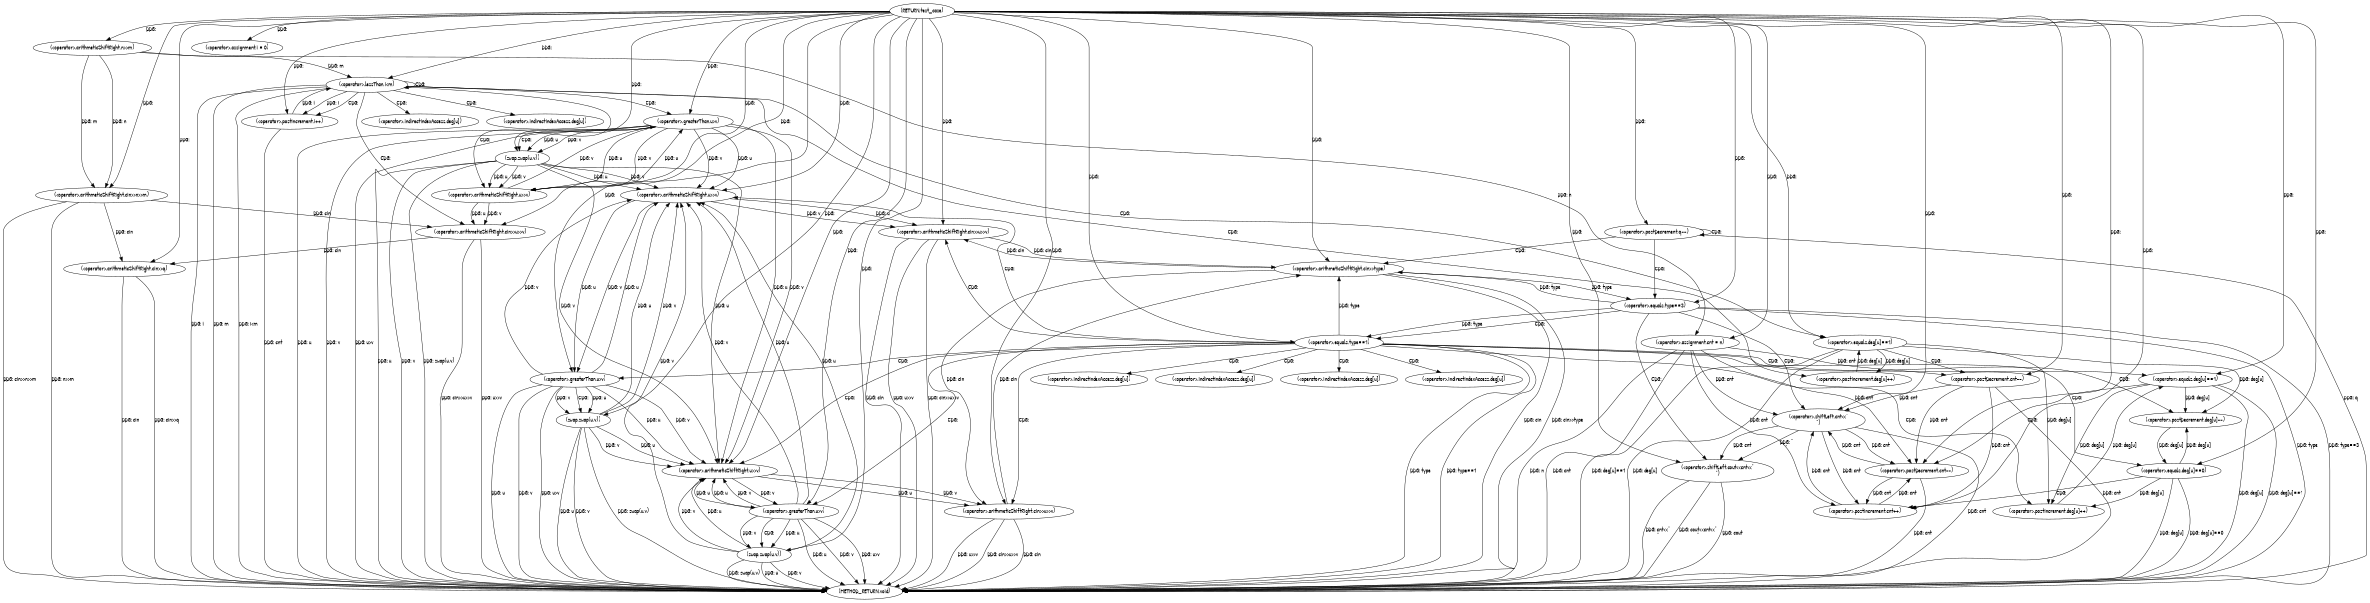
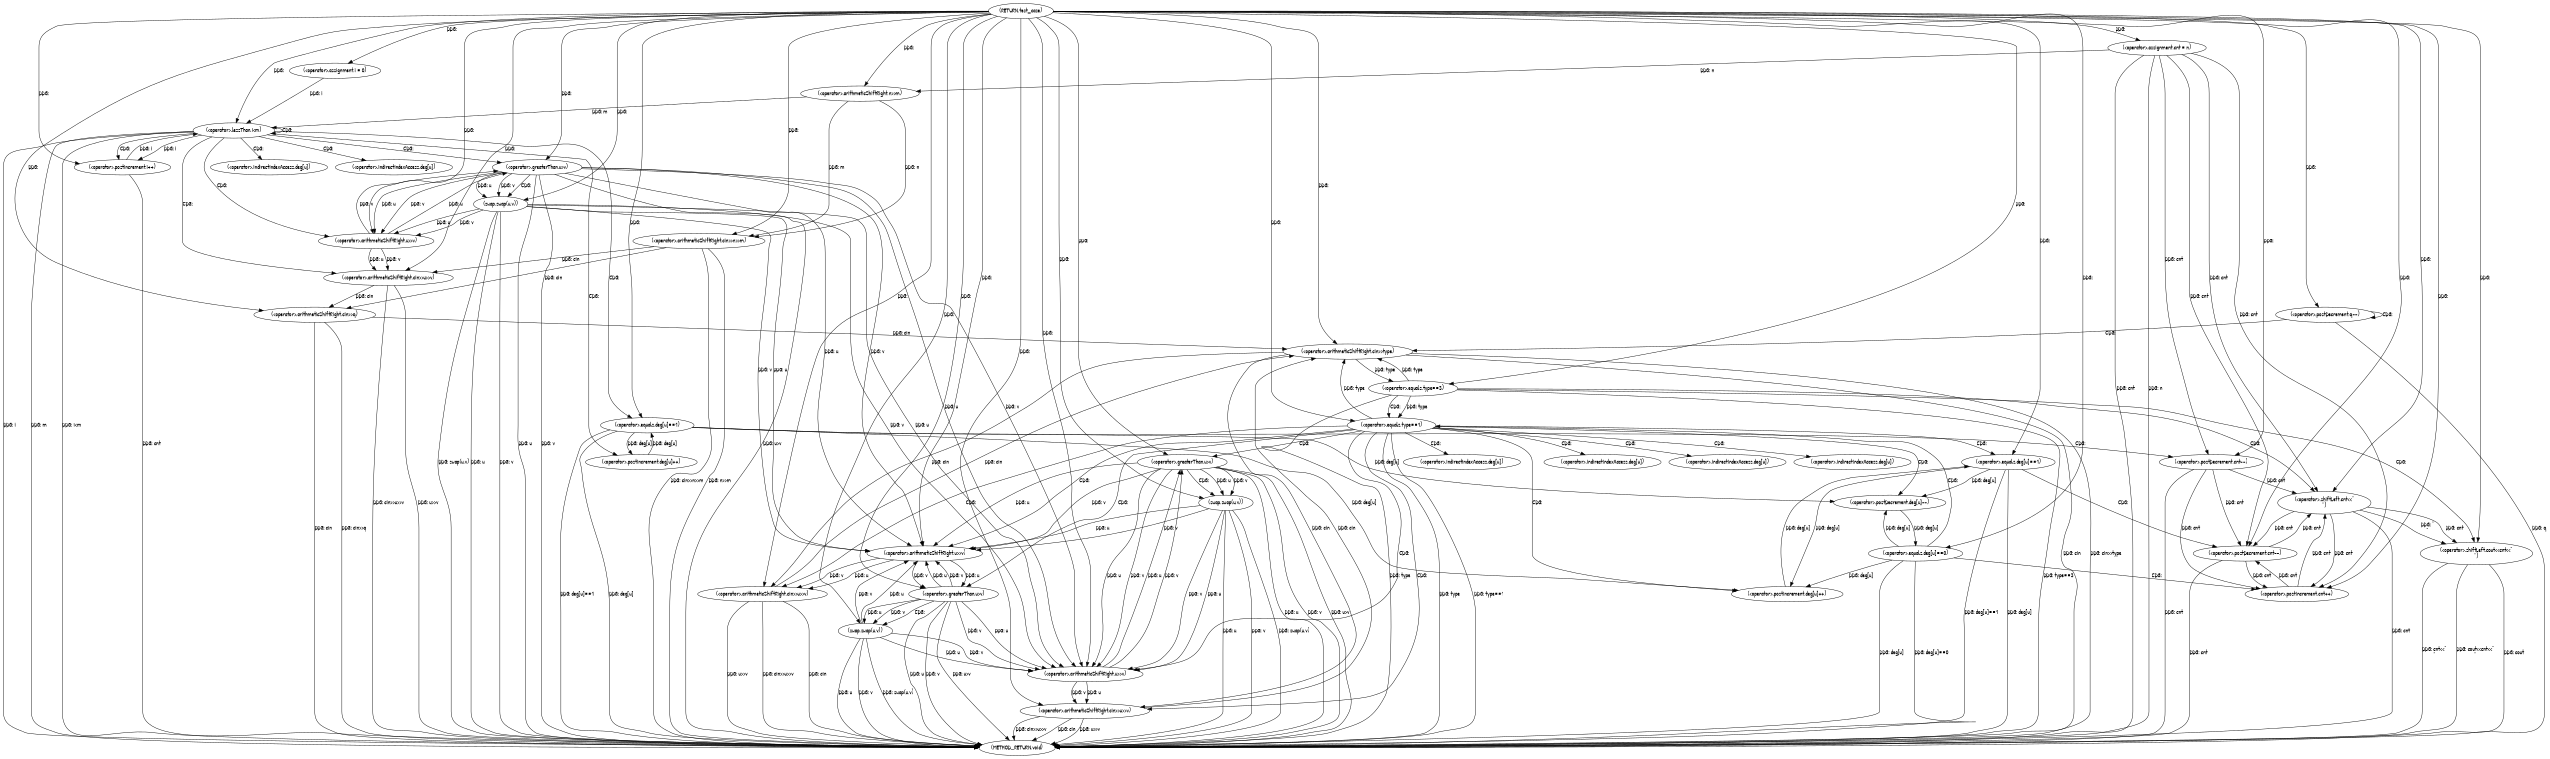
none -> (287, 100)
(954, 133) -> (1515, 71)
(1655, 267) -> none
none -> (805, 332)
(1873, 365) -> (1845, 439)
